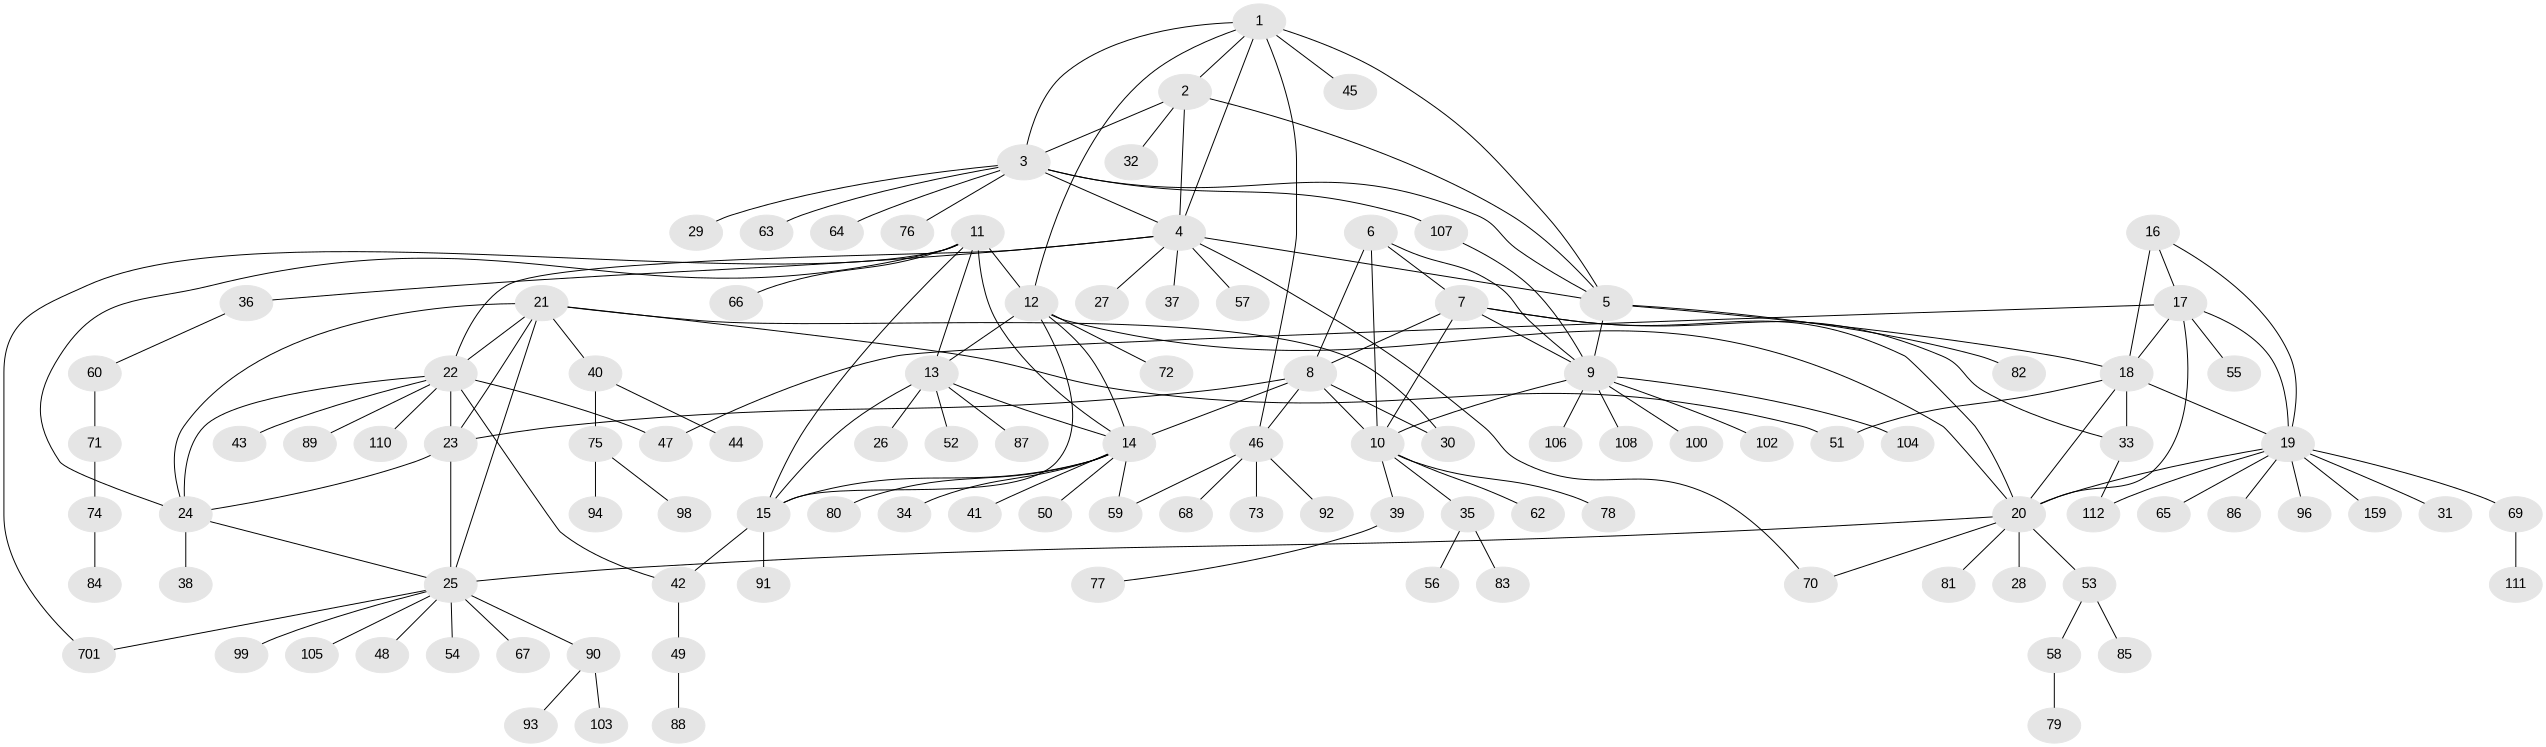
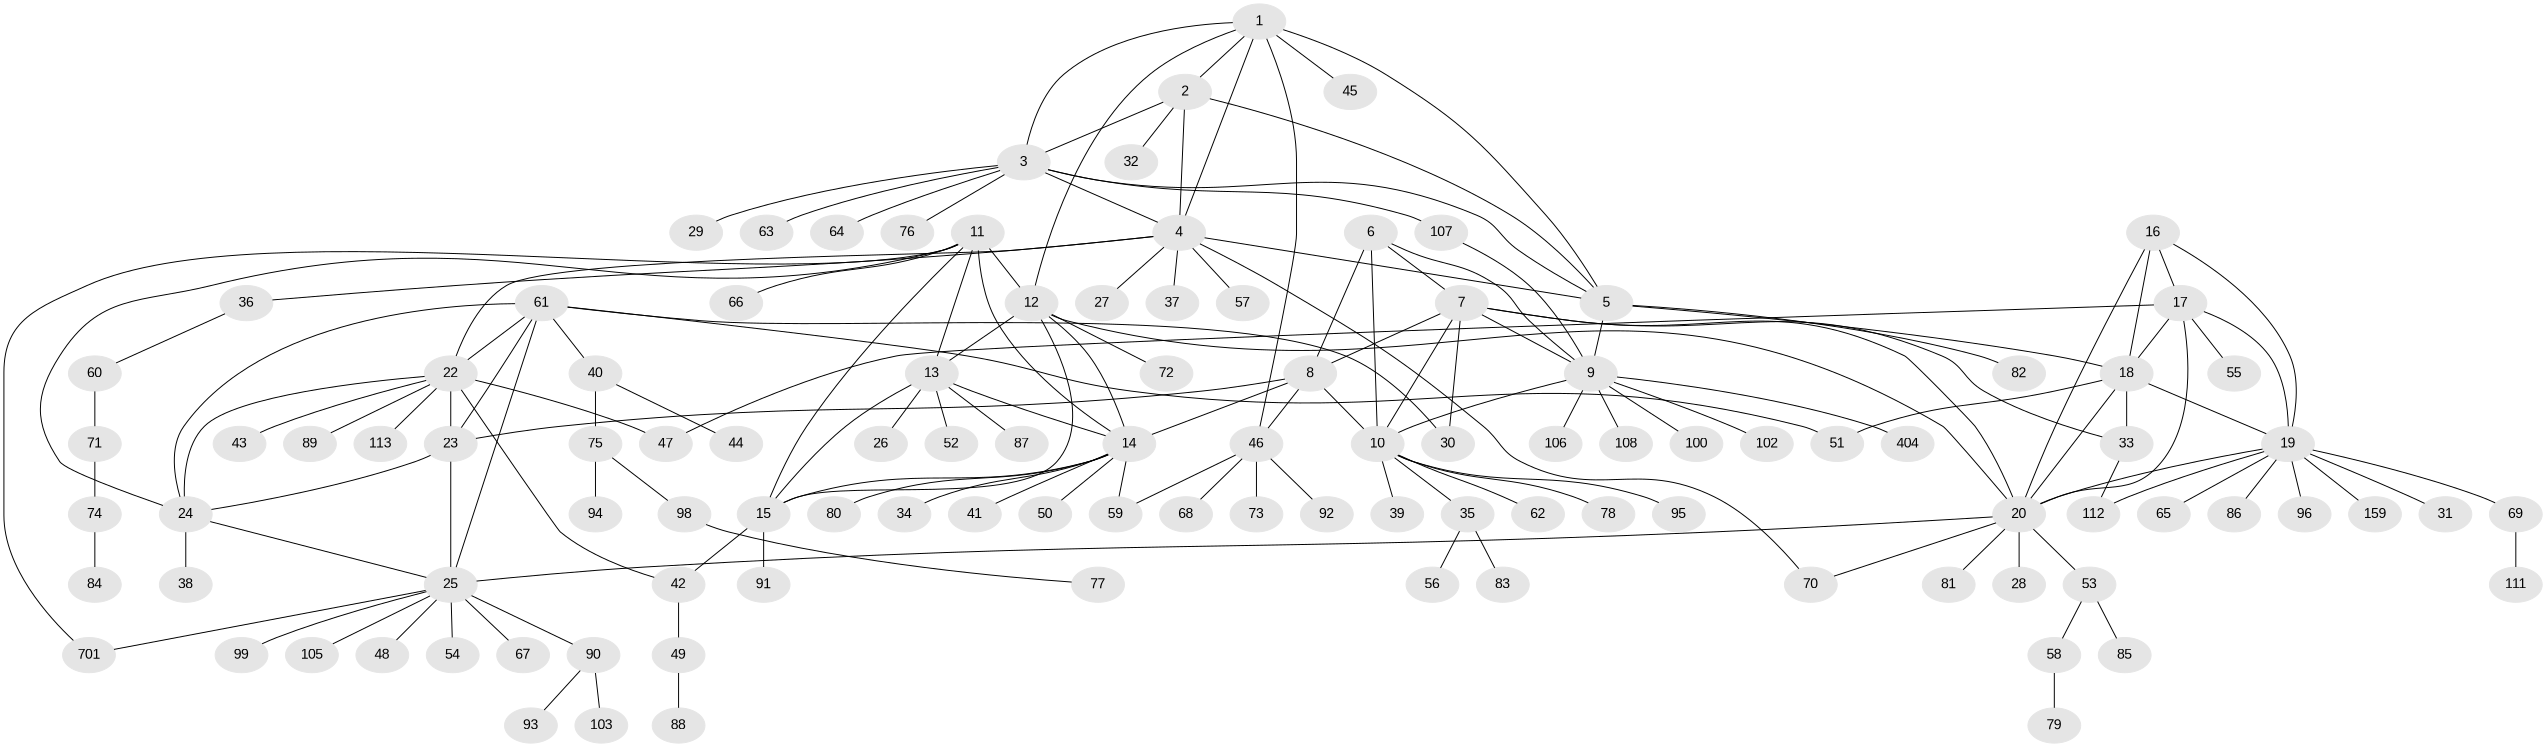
(542, 303) -> (542, 303)
none -> (2081, 372)
(1384, 411) -> (1455, 373)
(380, 444) -> (380, 444)
(1908, 444) -> (1908, 444)
none -> (1679, 514)
(1252, 560) -> (887, 562)
